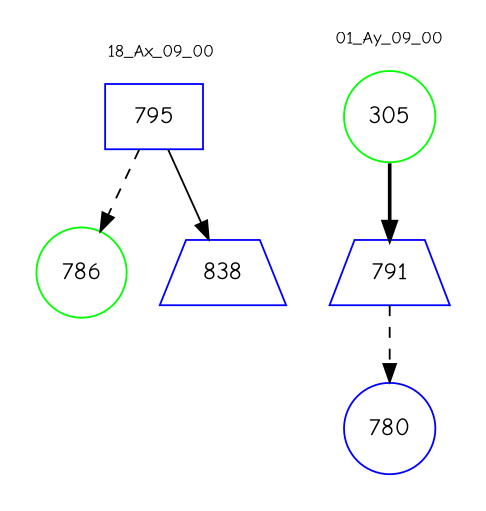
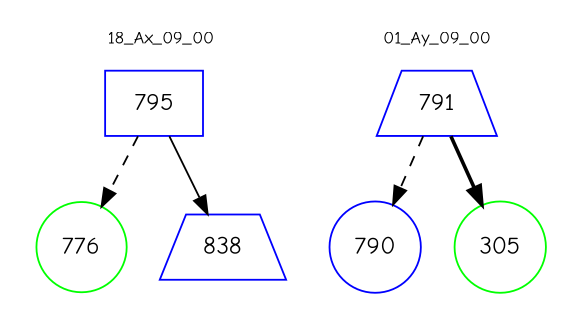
(390, 192) -> (463, 162)
(82, 273) -> (82, 247)
(390, 429) -> (375, 247)
